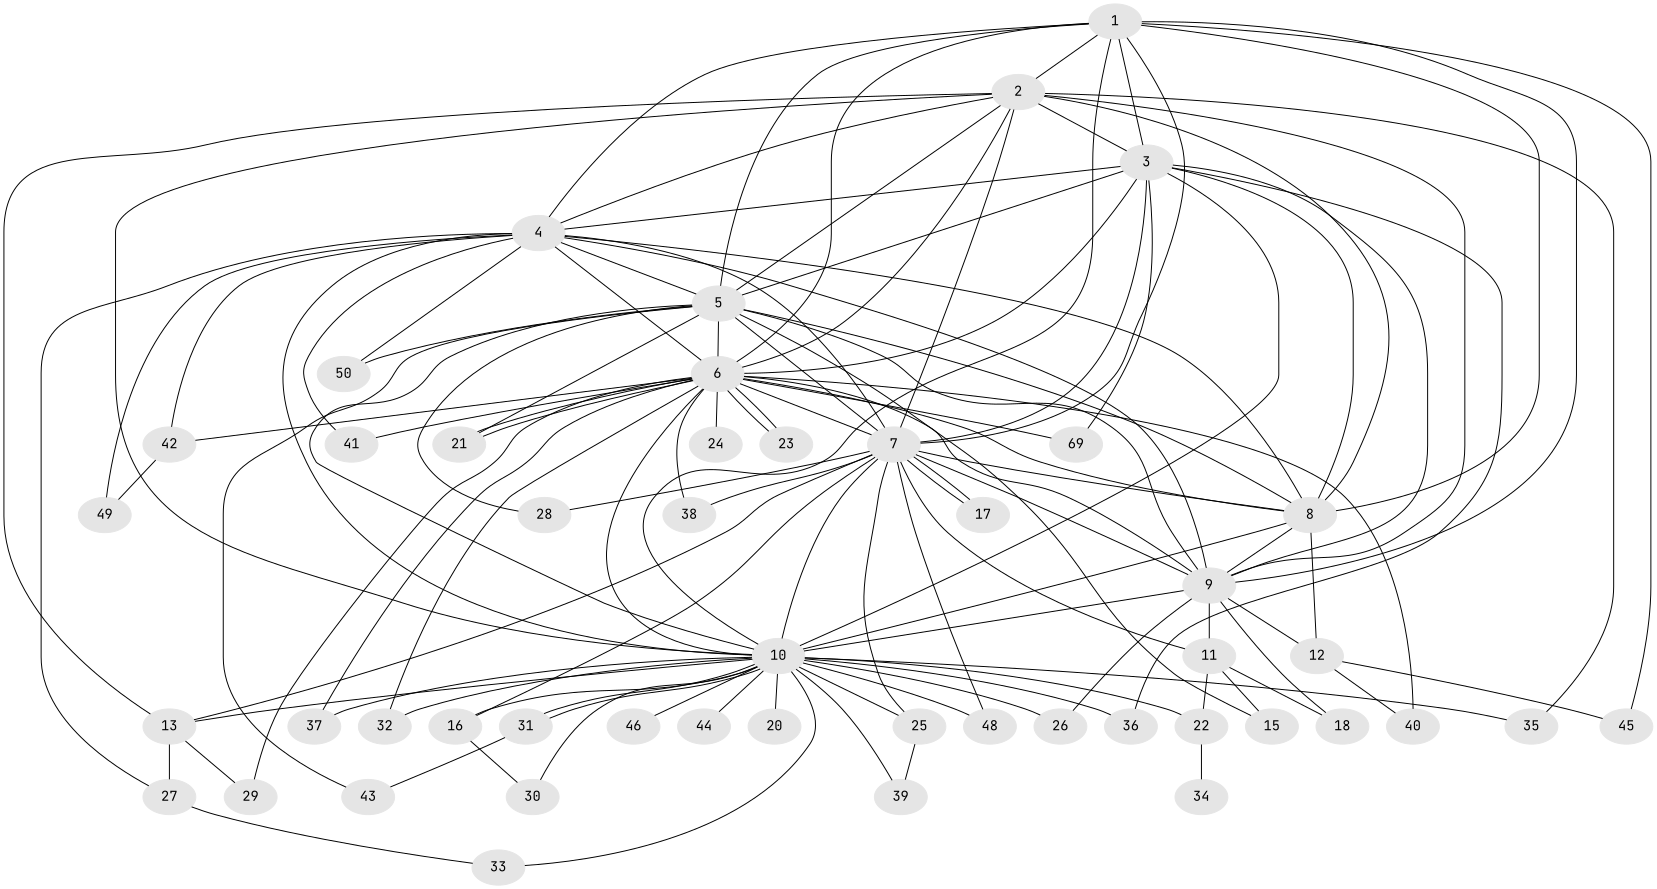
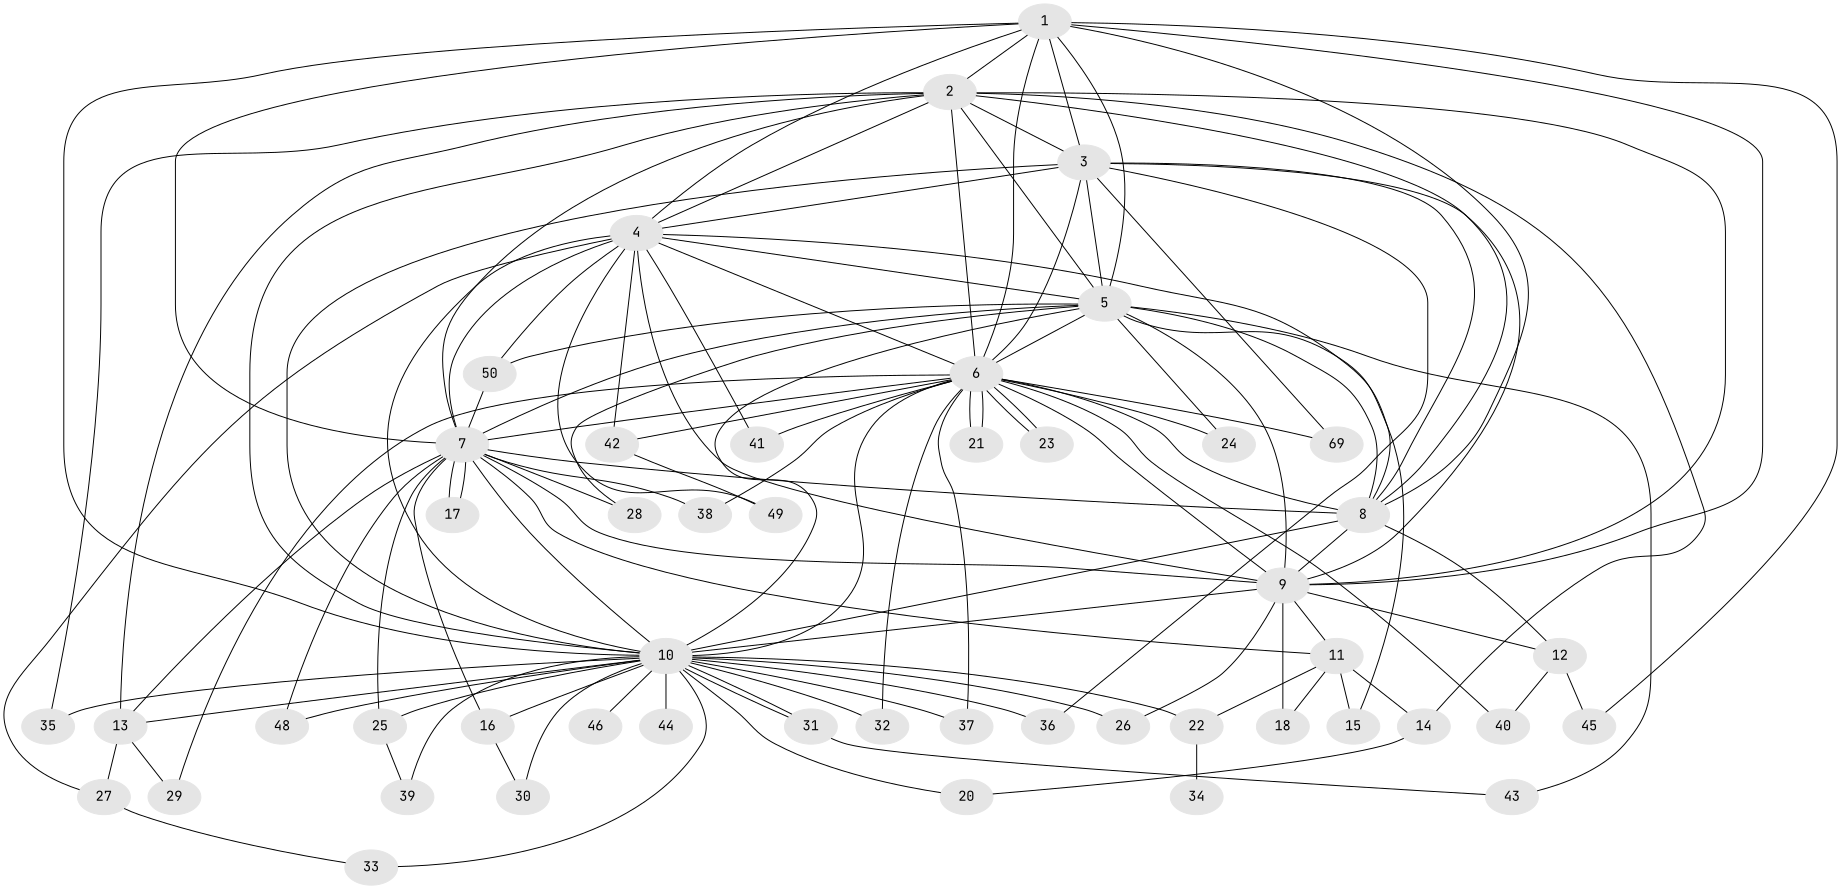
(1094, 365) -> (479, 403)
(589, 374) -> (1167, 374)
none -> (1424, 727)
